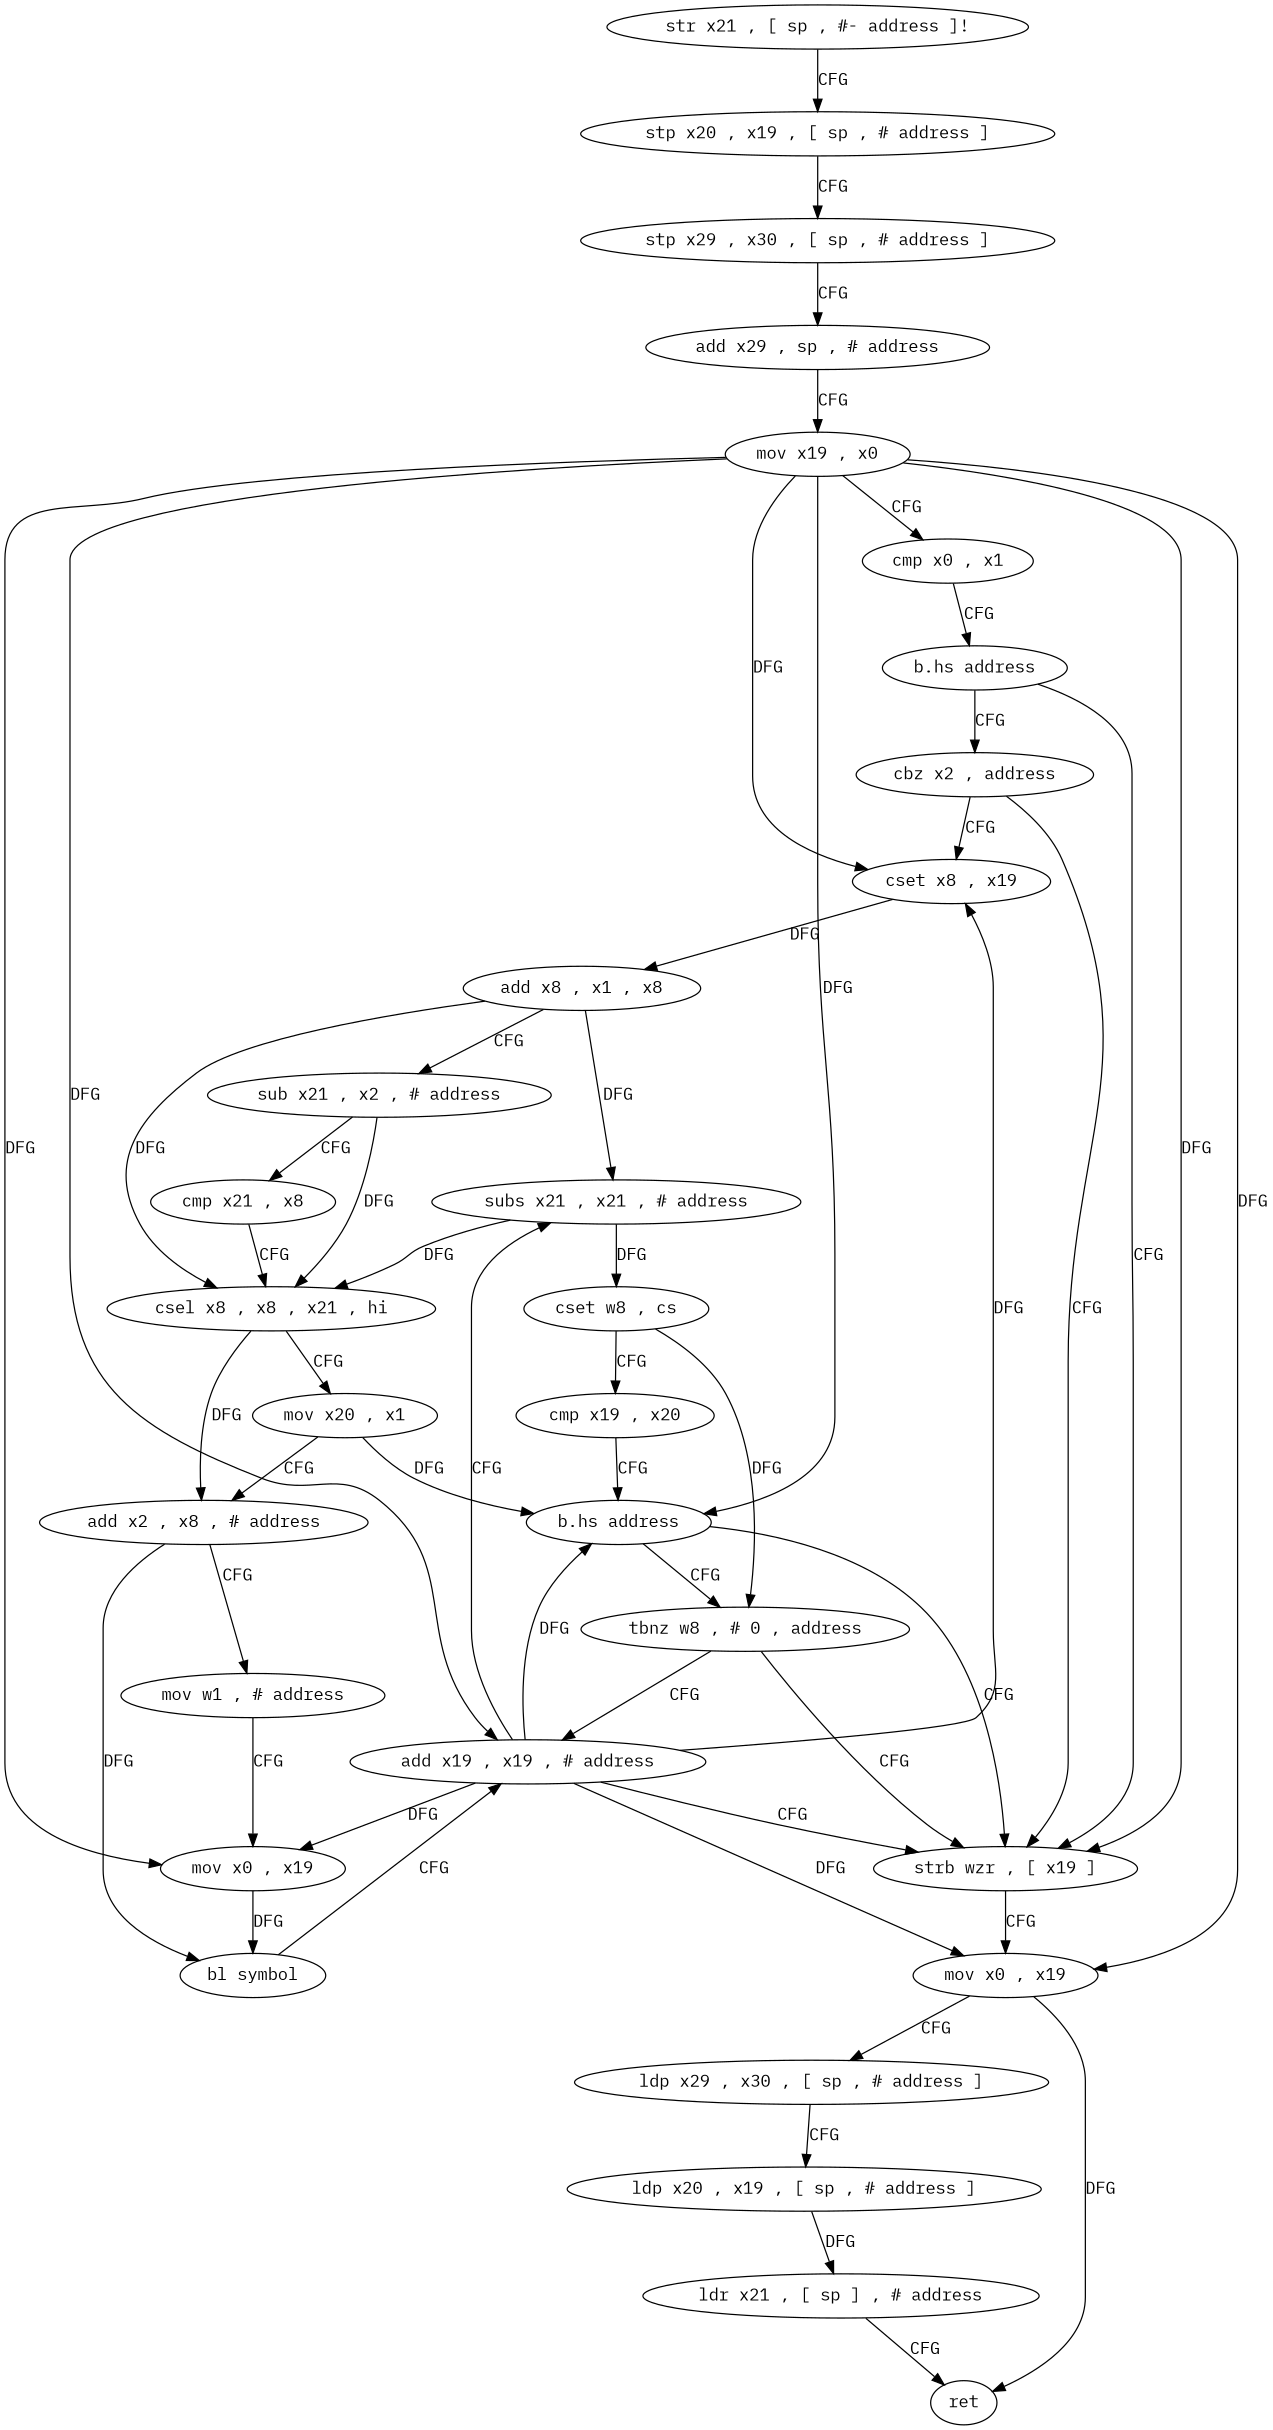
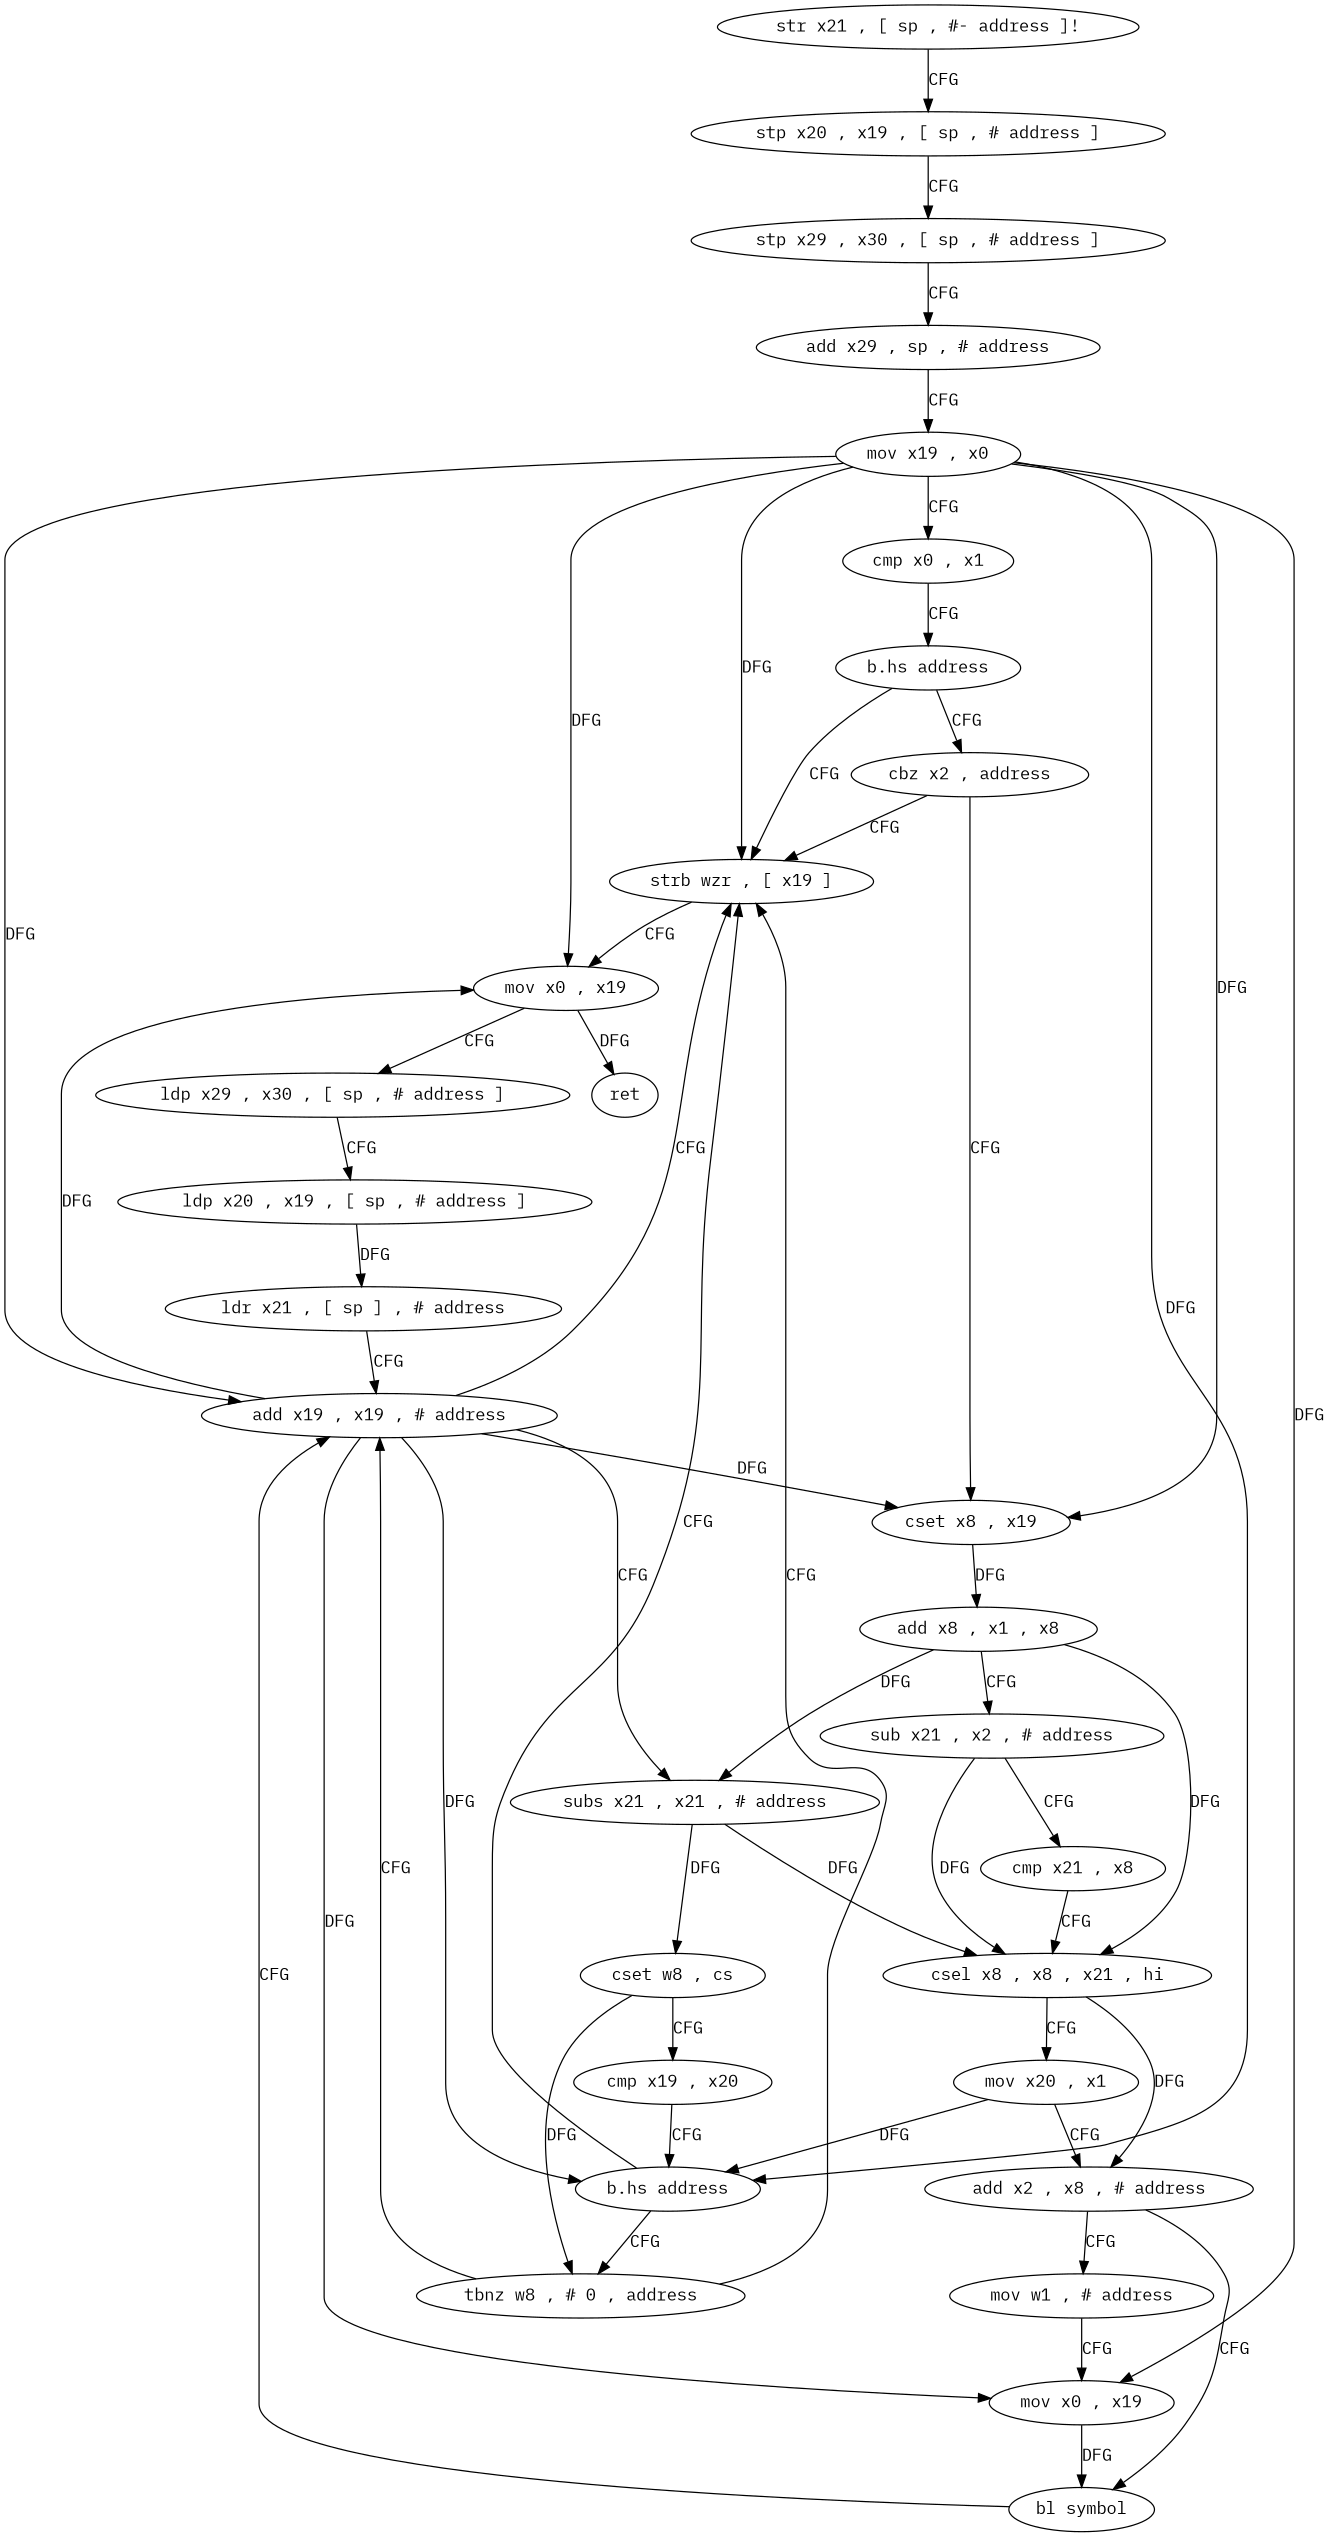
(118, 1762) -> (1235, 2349)
(900, 2347) -> (370, 1356)
